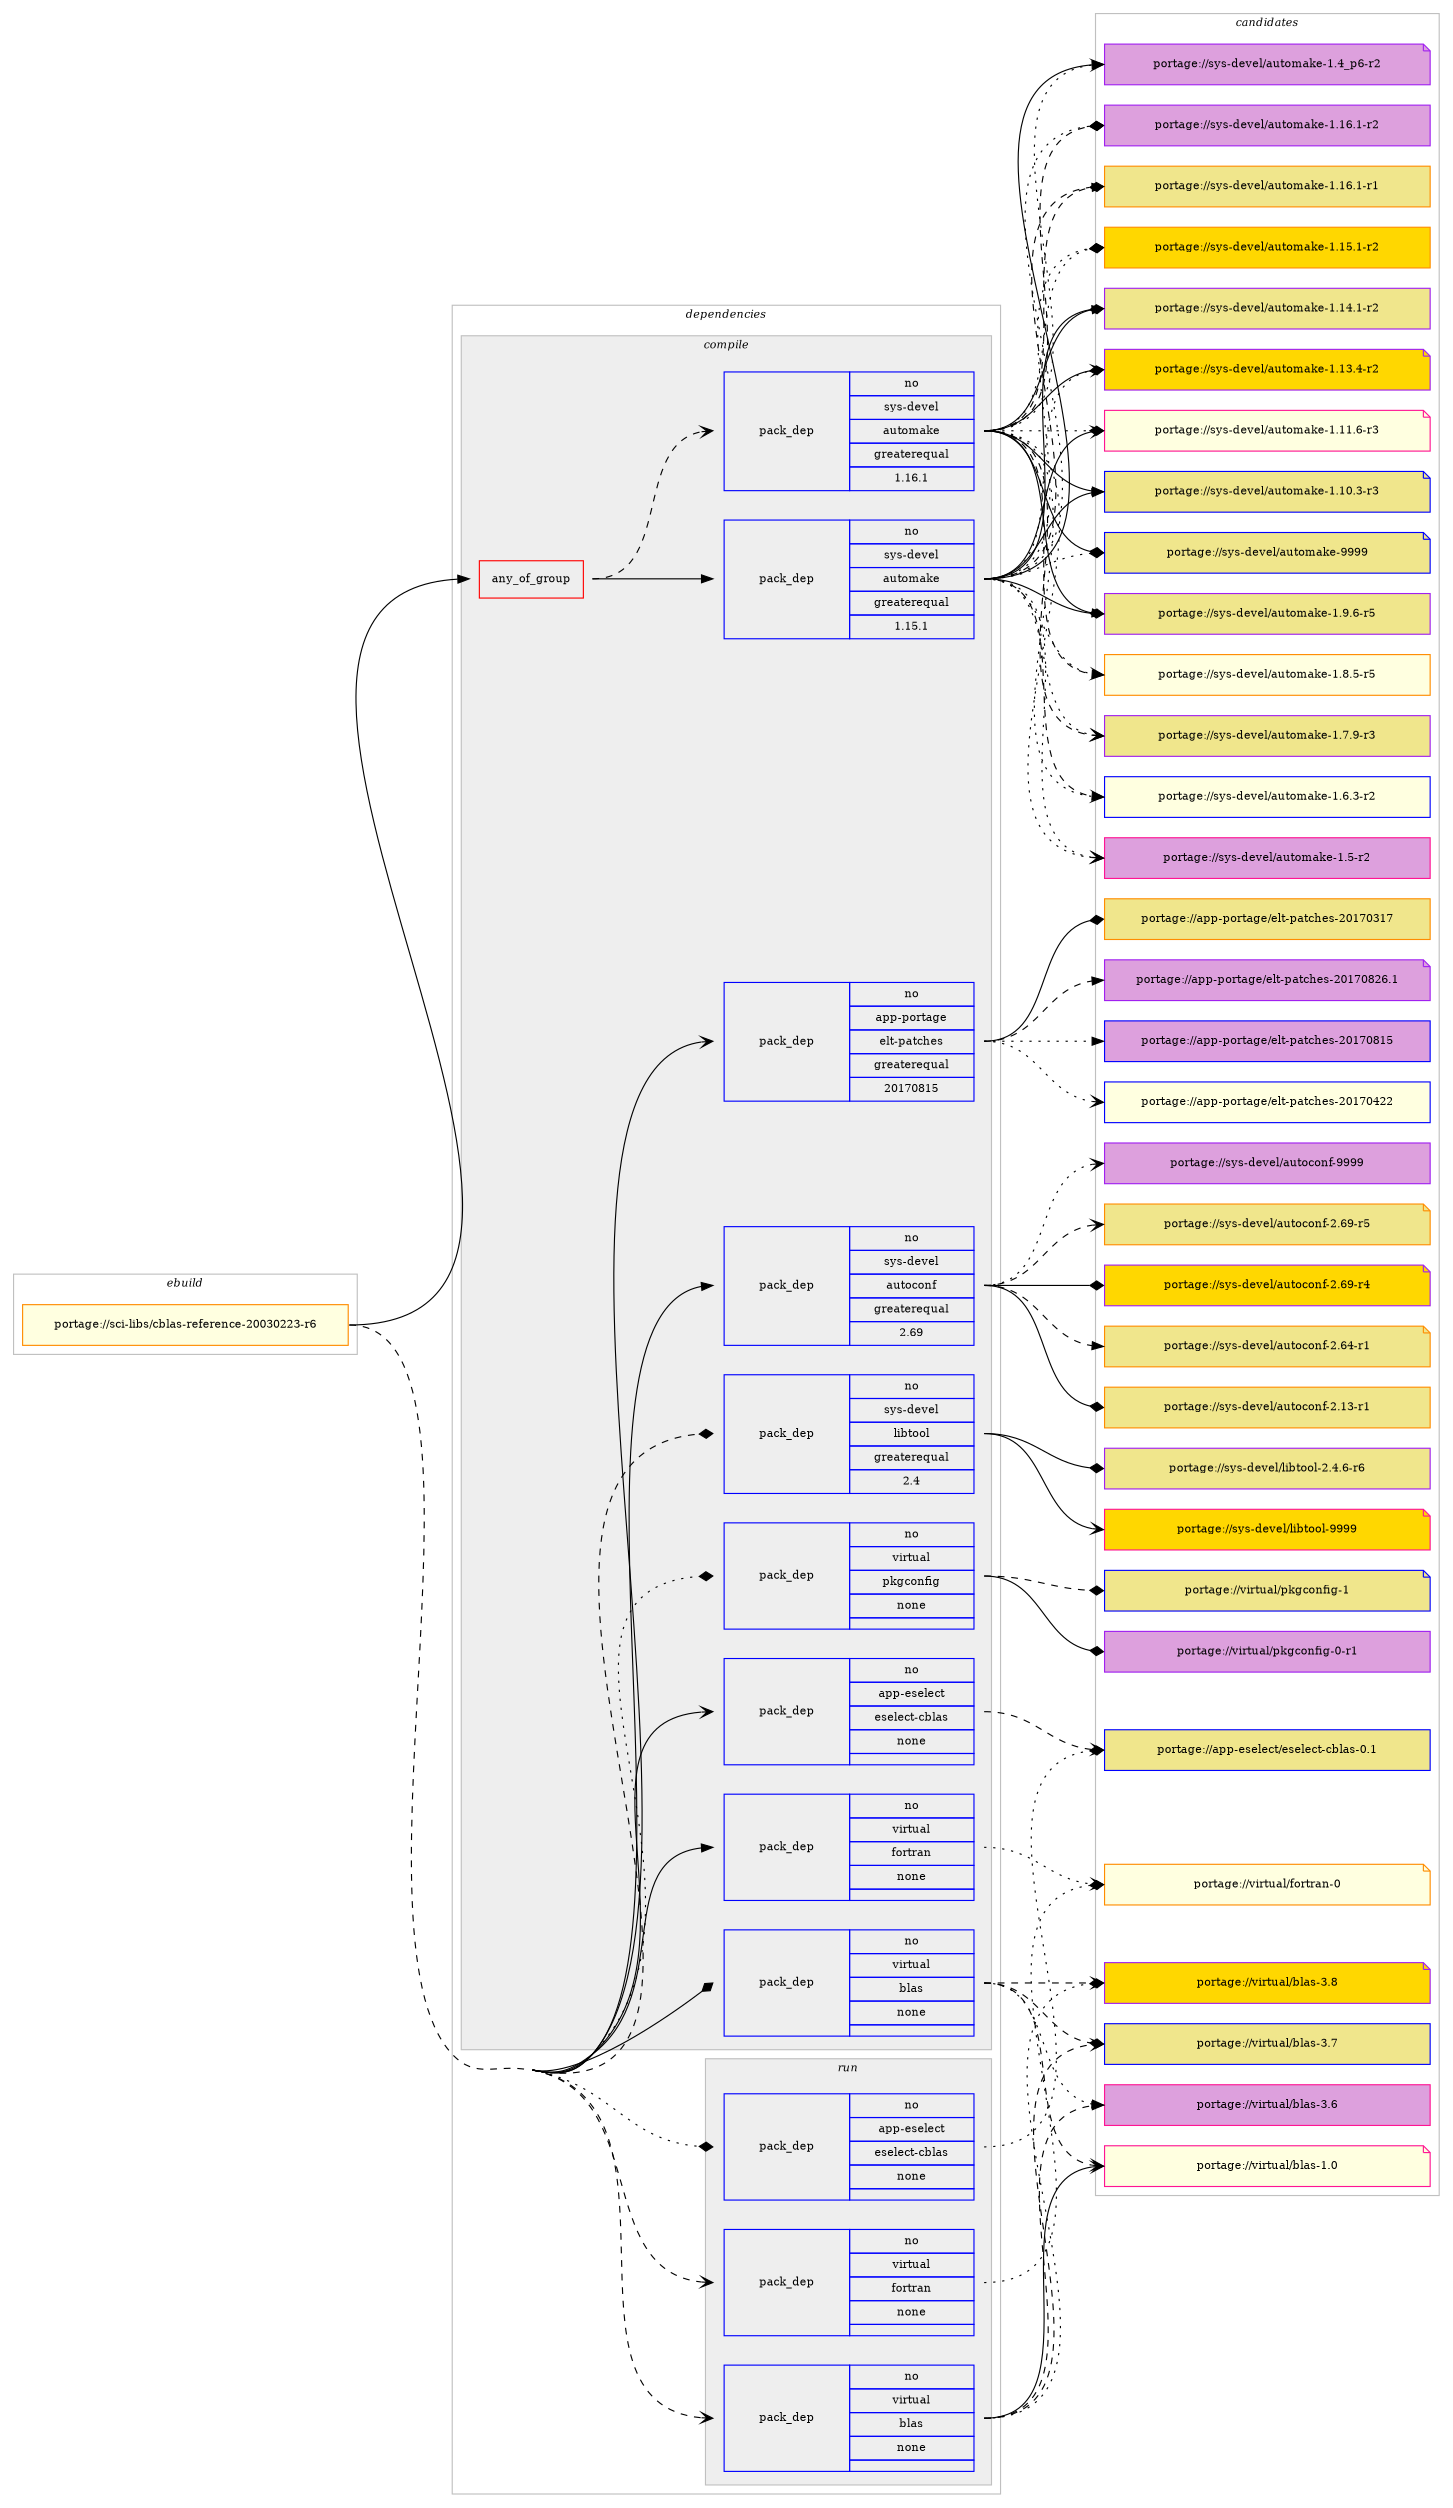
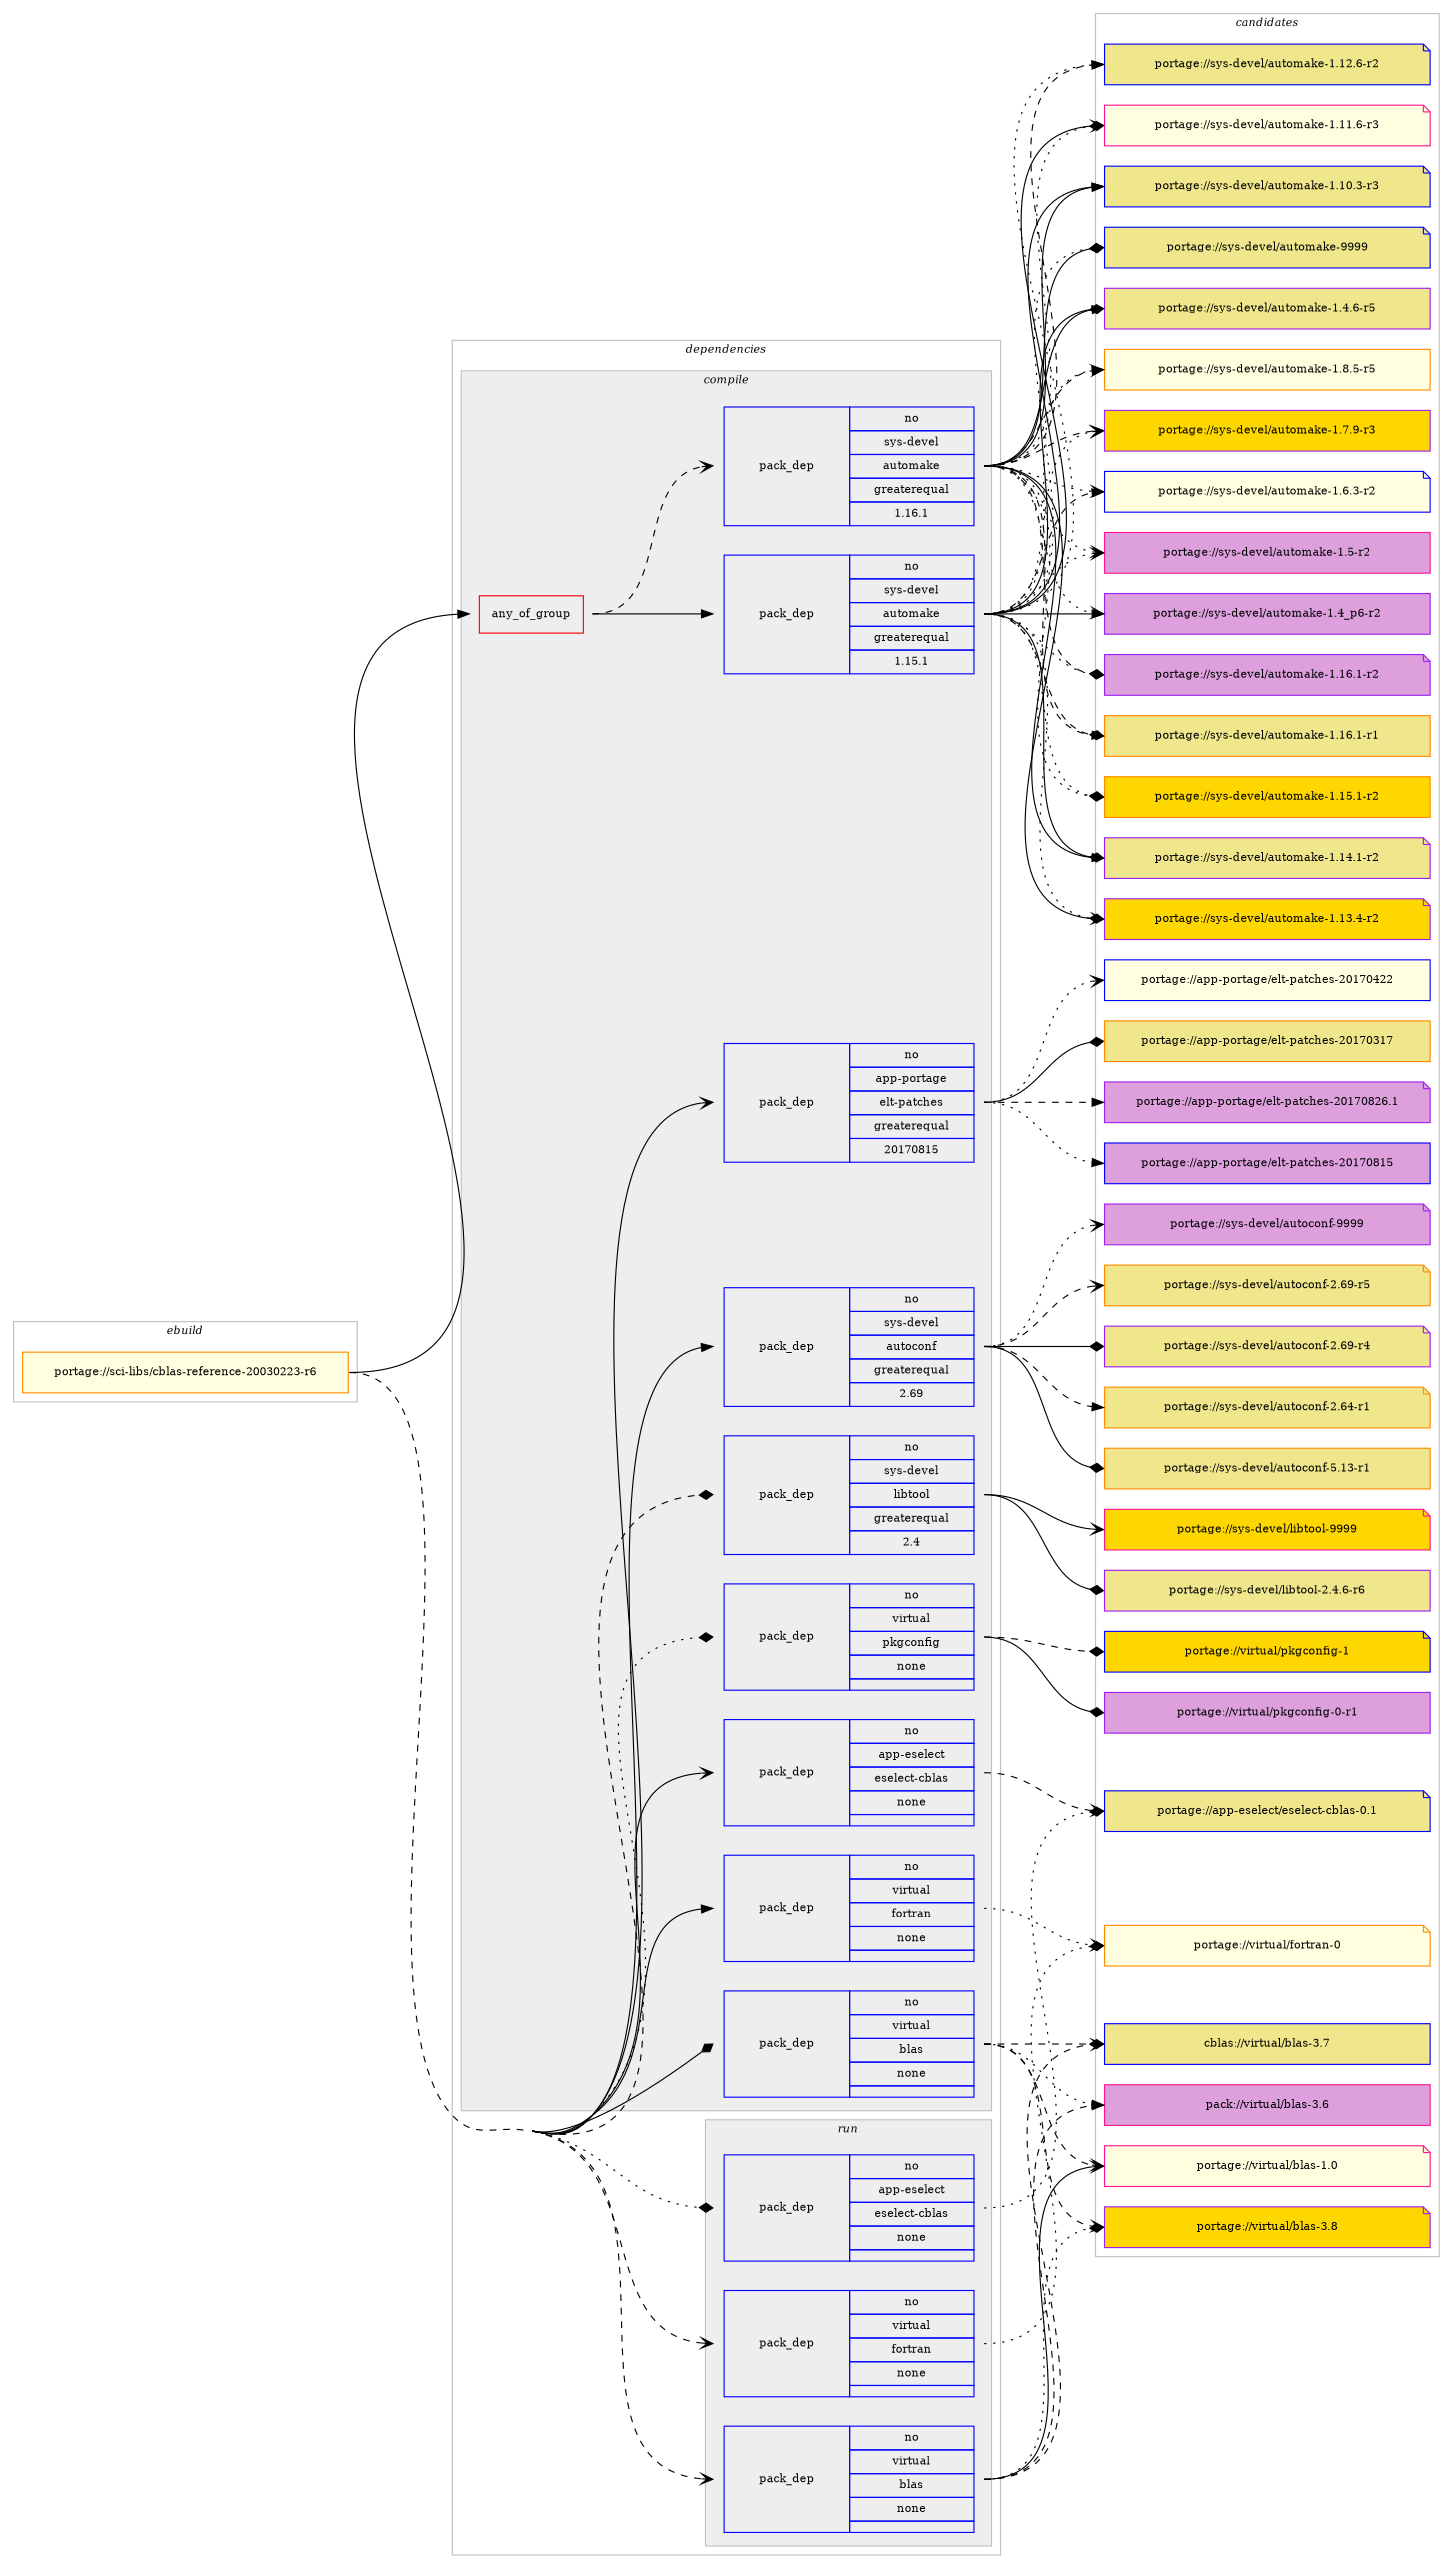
none -> (1267, 64)
(1267, 64) -> (1267, 614)
(1267, 125) -> (1267, 675)
(1267, 309) -> (1267, 858)
(1267, 614) -> (1267, 309)
(1267, 736) -> (1267, 431)
(1267, 797) -> (1267, 492)
(1267, 1163) -> (1267, 1224)
(1267, 1285) -> (1267, 1346)
(1267, 1408) -> (1267, 1469)
(1267, 1591) -> (1267, 1652)
(1267, 1750) -> (1267, 1811)
(1267, 2044) -> (1267, 2044)
(1267, 2105) -> (1267, 2105)
